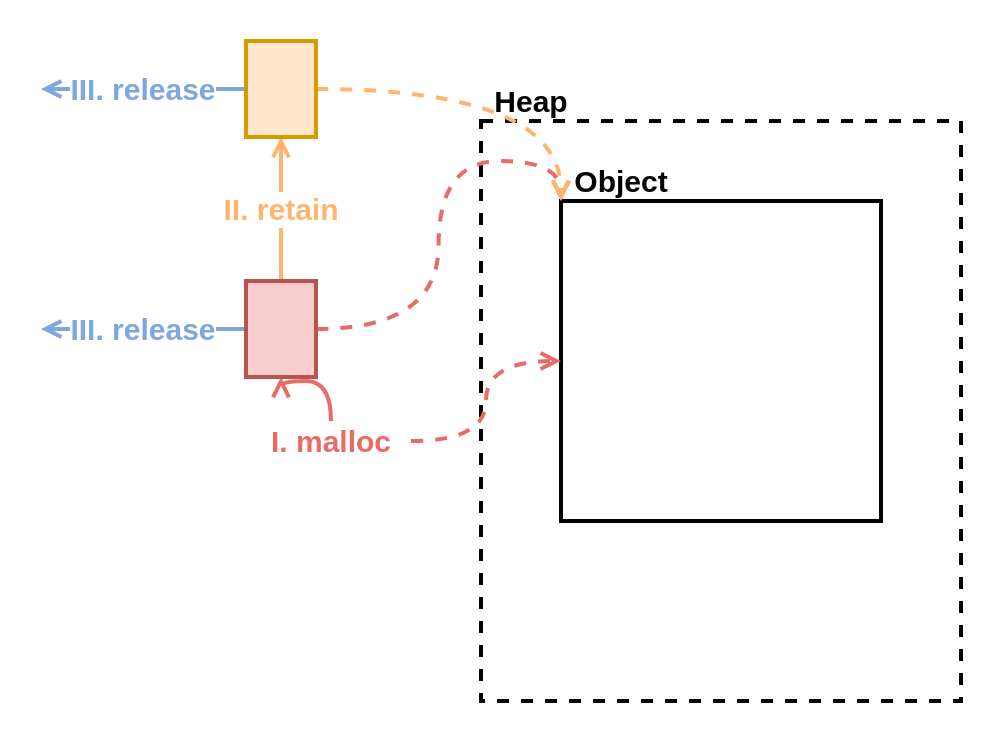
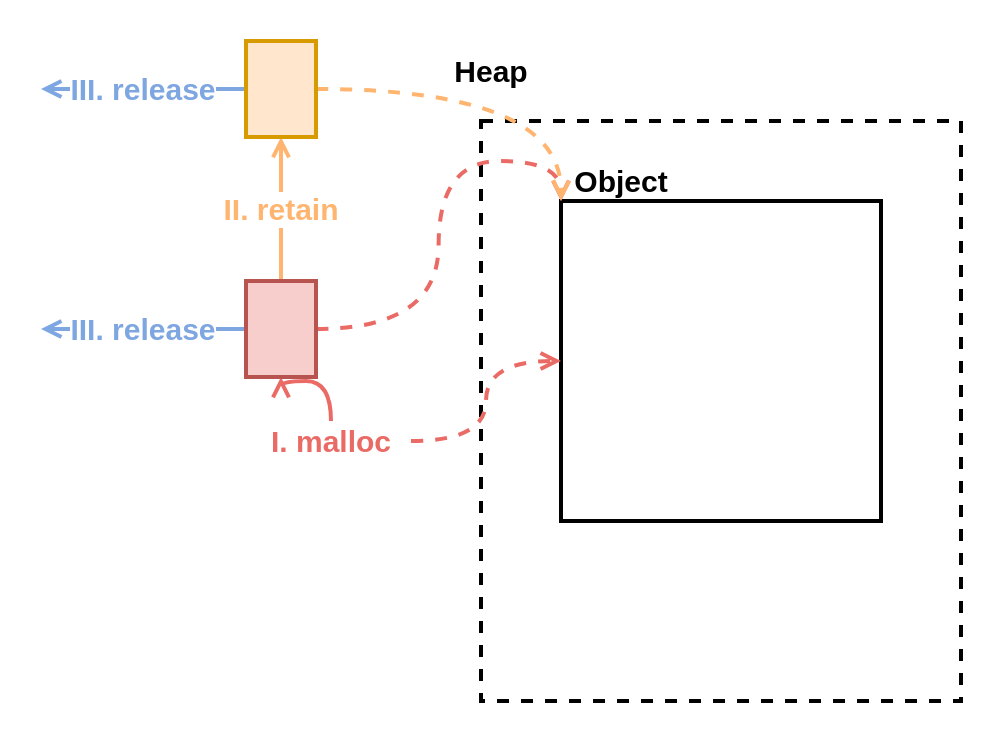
(531, 101) -> (491, 71)
